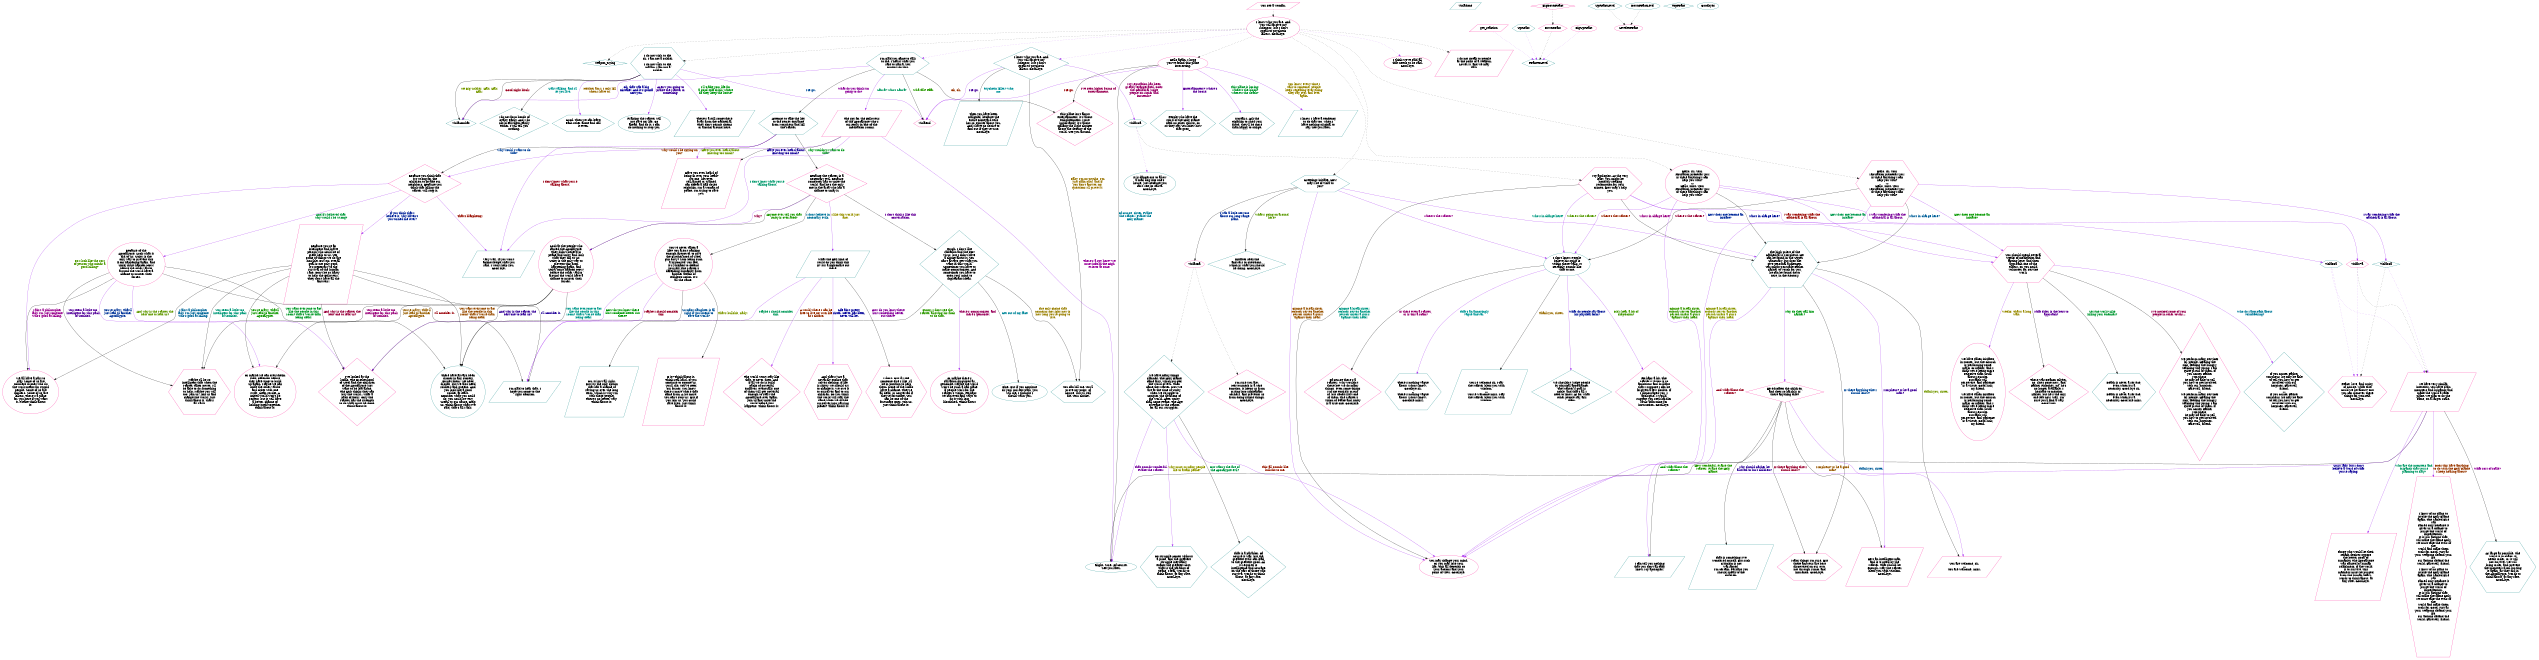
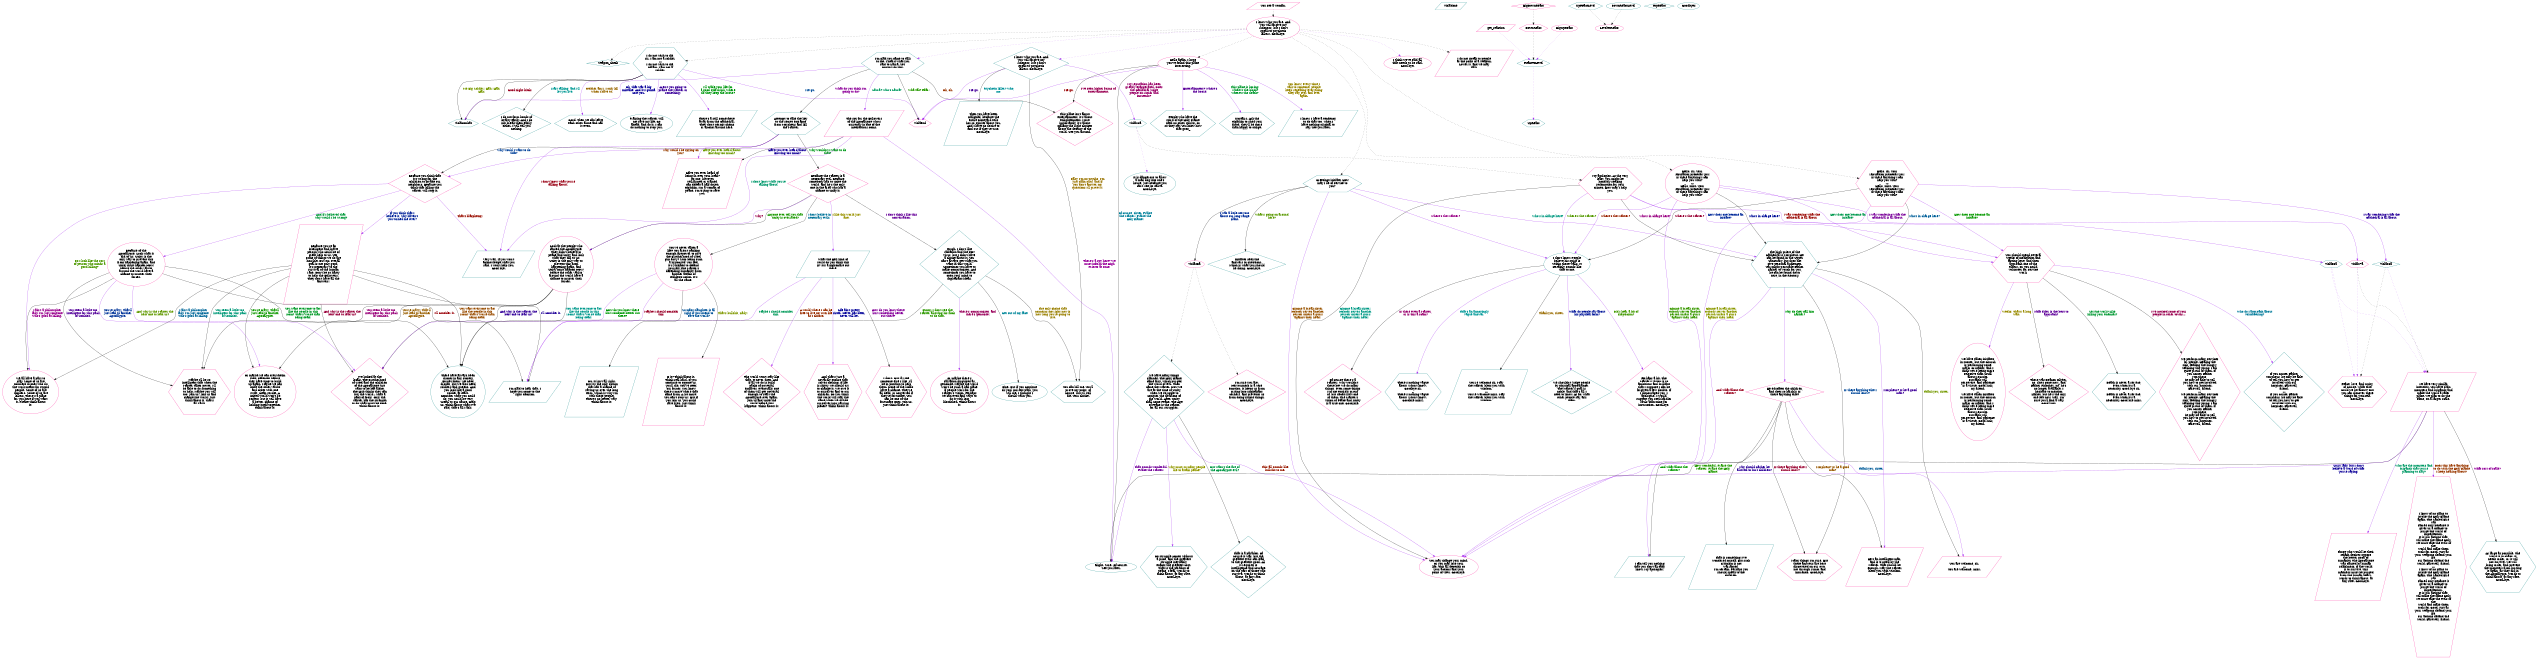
(1531, 45) -> (1533, 92)
(605, 63) -> (608, 63)
(1320, 184) -> (1332, 184)
